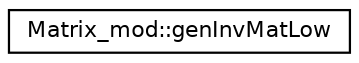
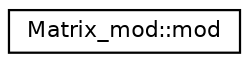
(179, 31) -> (124, 31)
